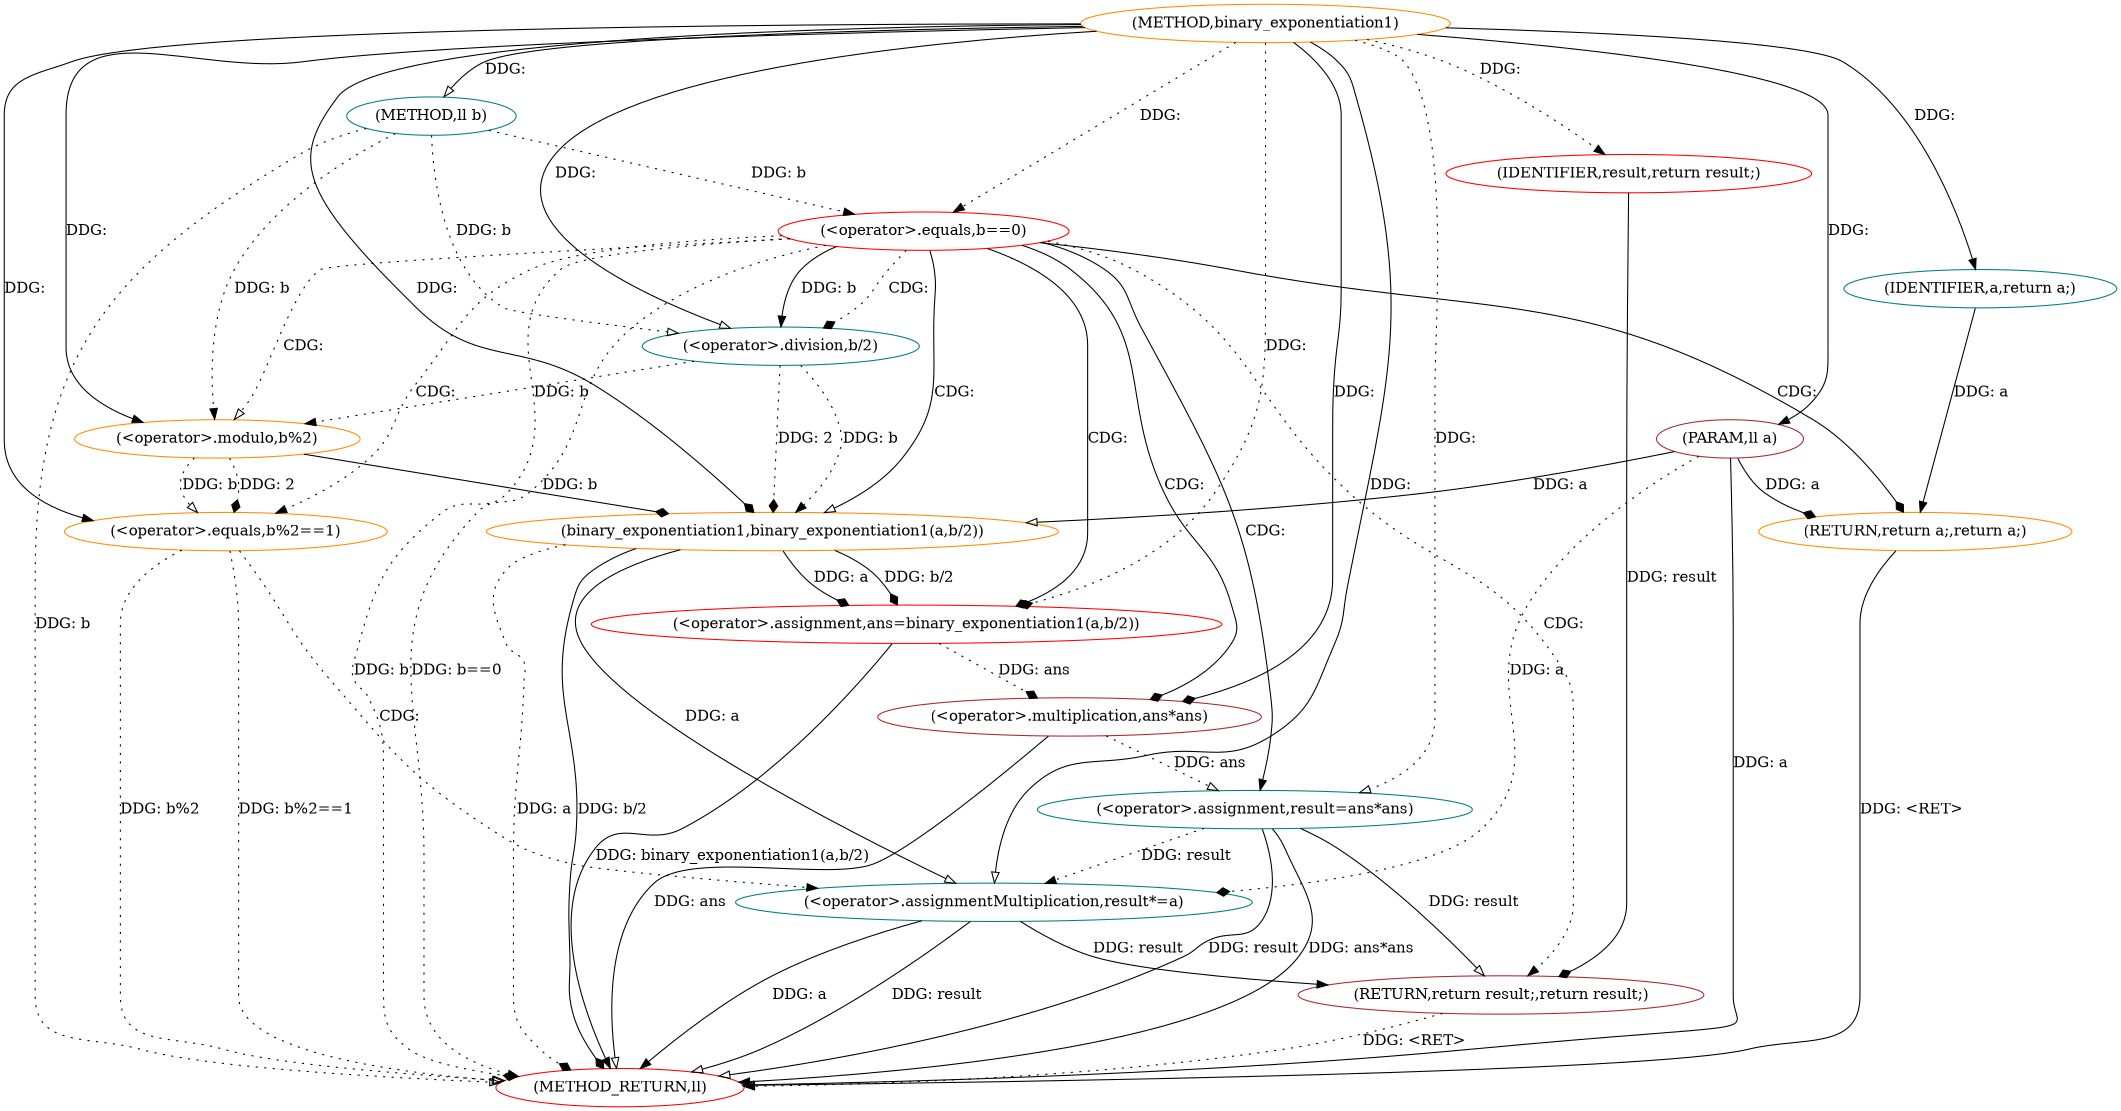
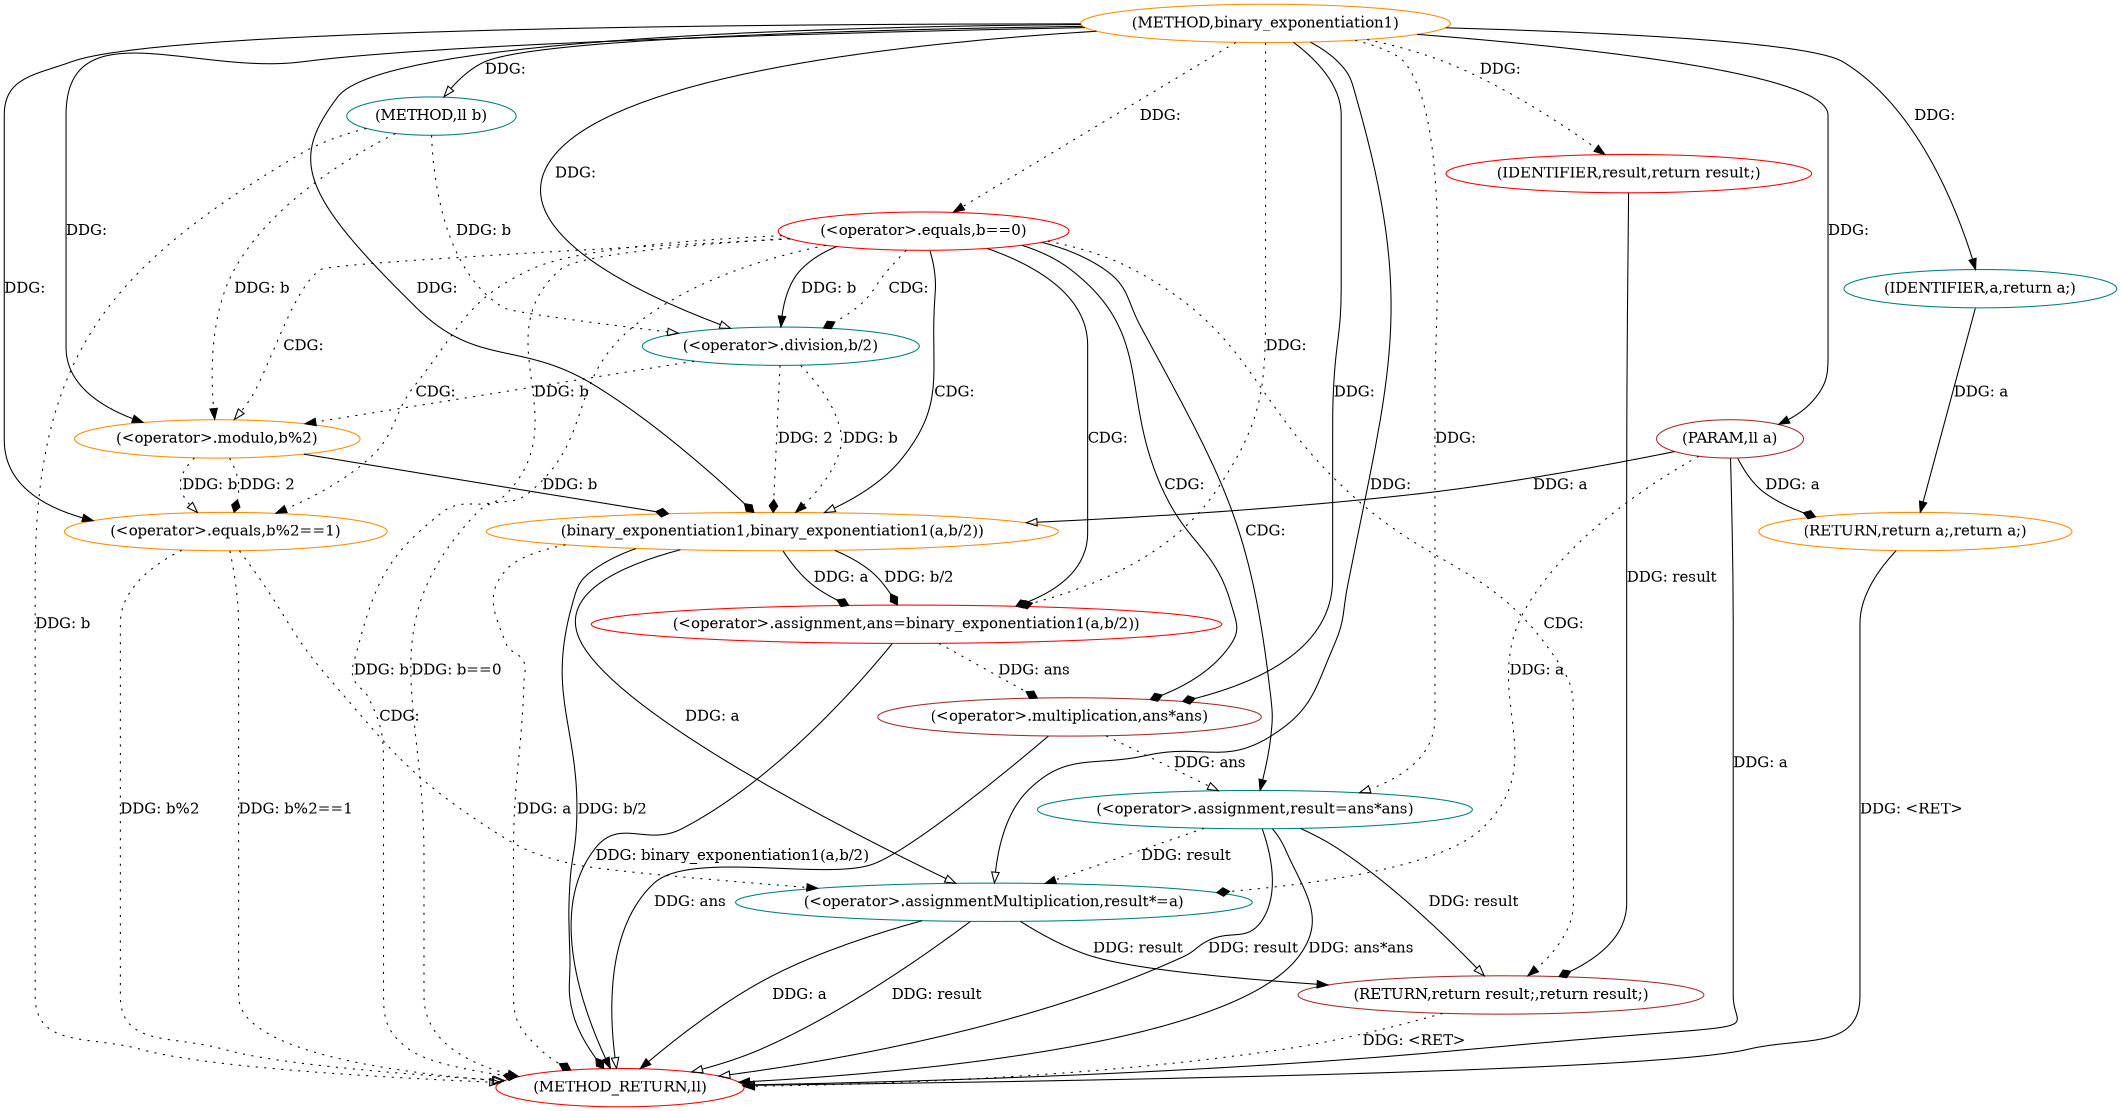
(666, 171) -> none
(1494, 306) -> none
